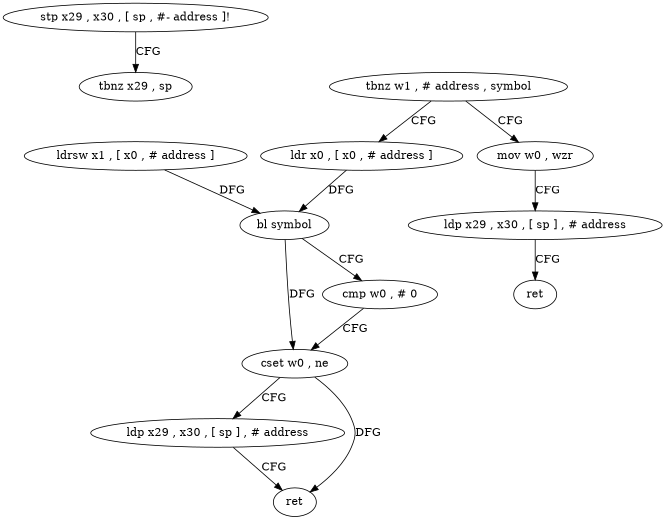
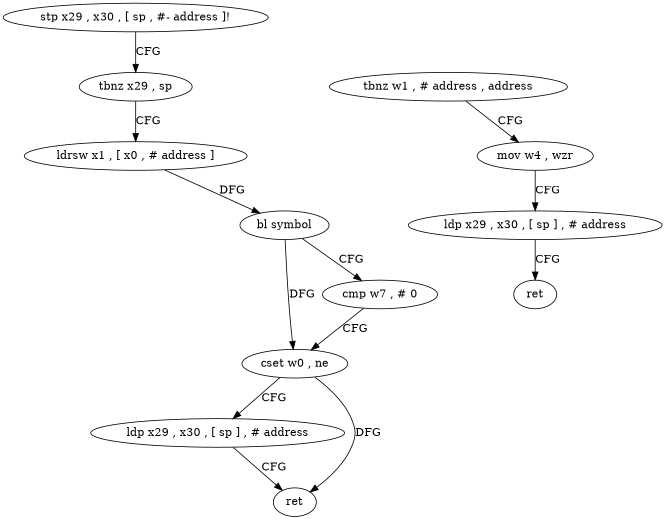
(448, 87) -> (448, 87)
none -> (136, 117)
(362, 156) -> none
(535, 156) -> (535, 156)
(380, 294) -> (380, 294)
